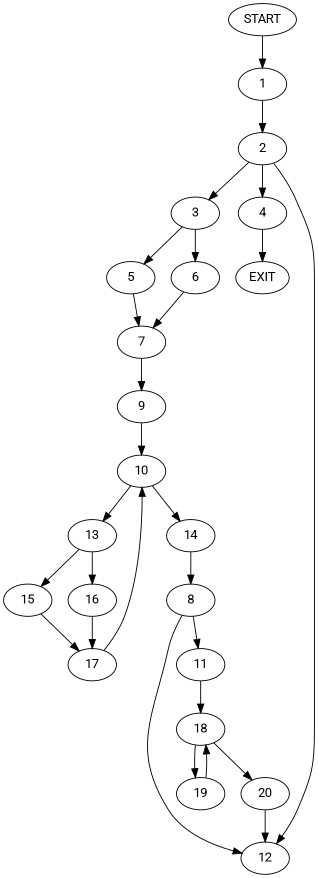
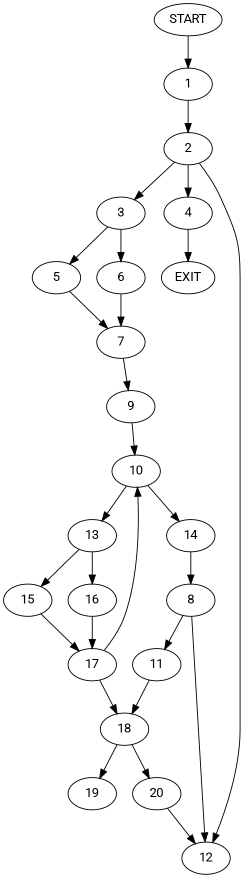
(207, 766) -> (106, 693)
